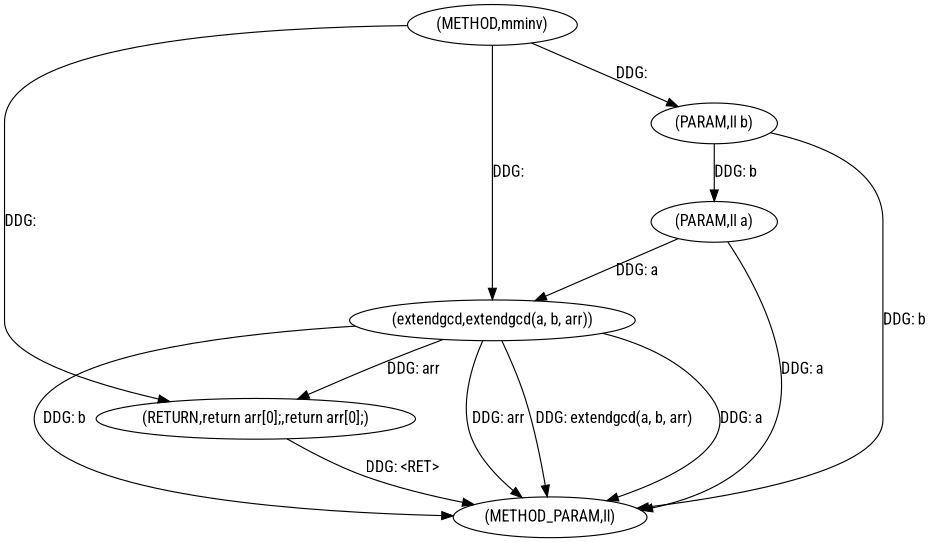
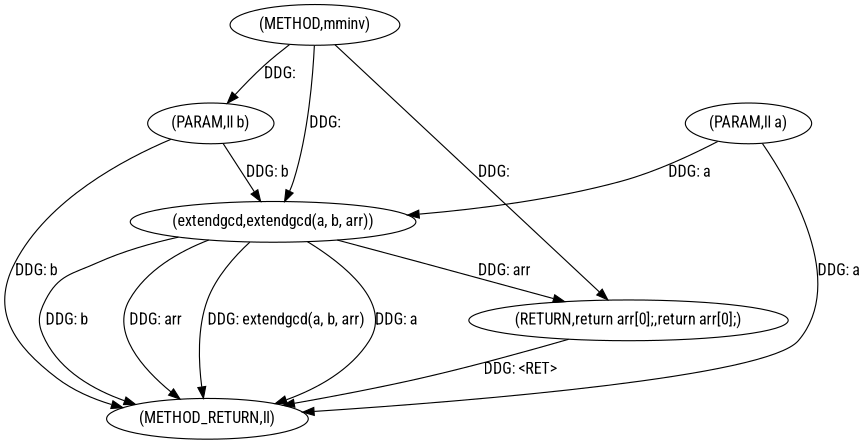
(714, 167) -> (239, 168)
(550, 517) -> (207, 419)
